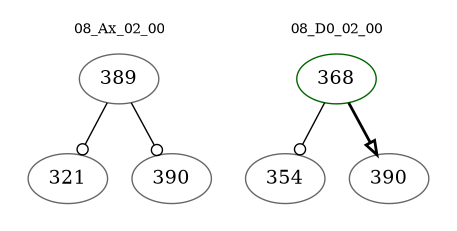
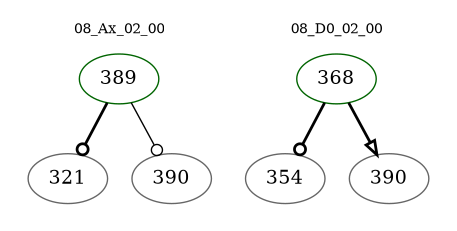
(119, 79) -> (119, 79)
(96, 124) -> (96, 124)
(314, 124) -> (314, 124)
